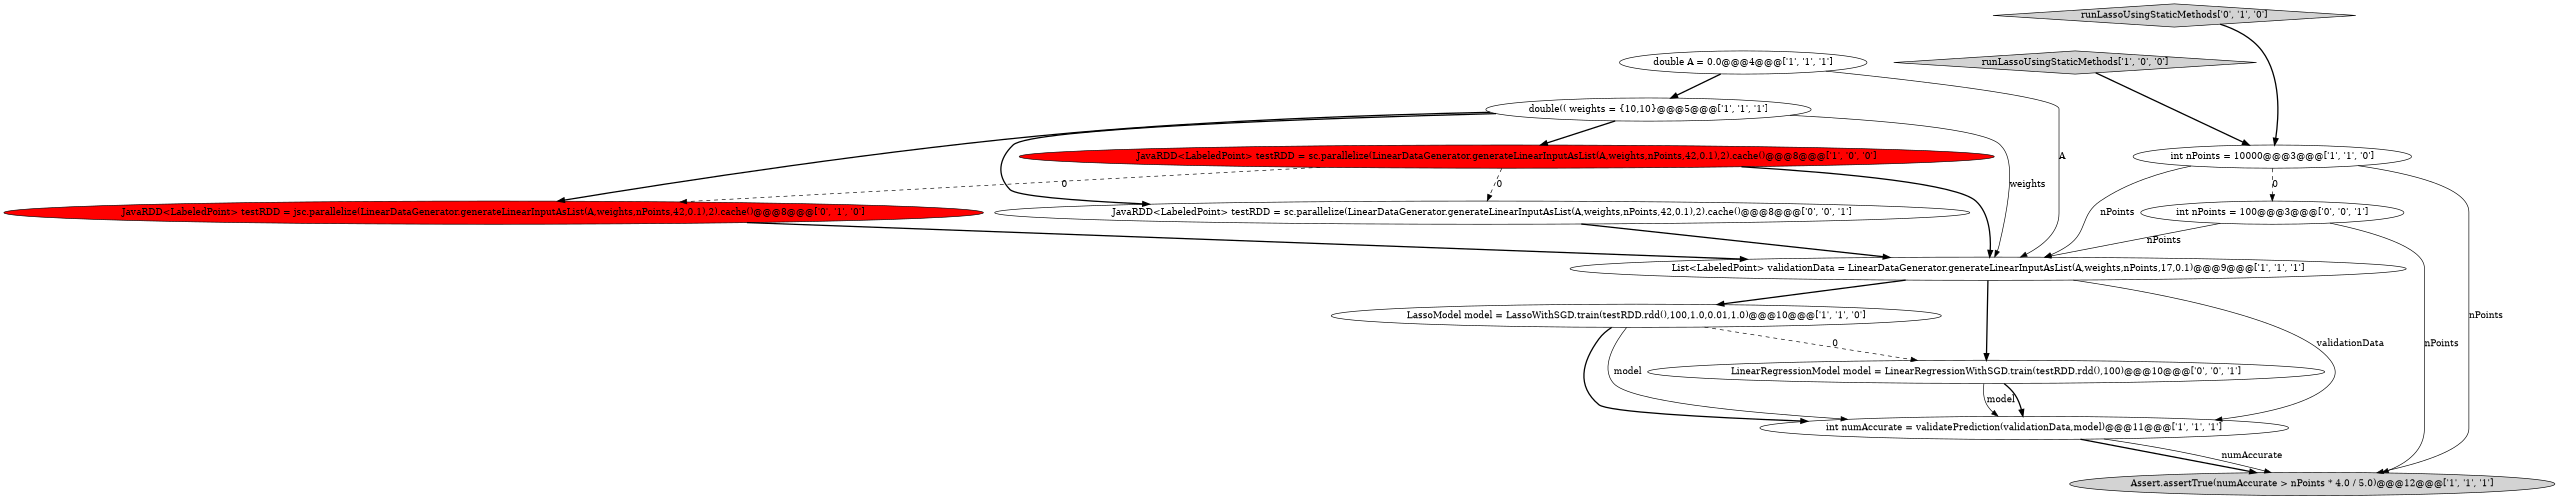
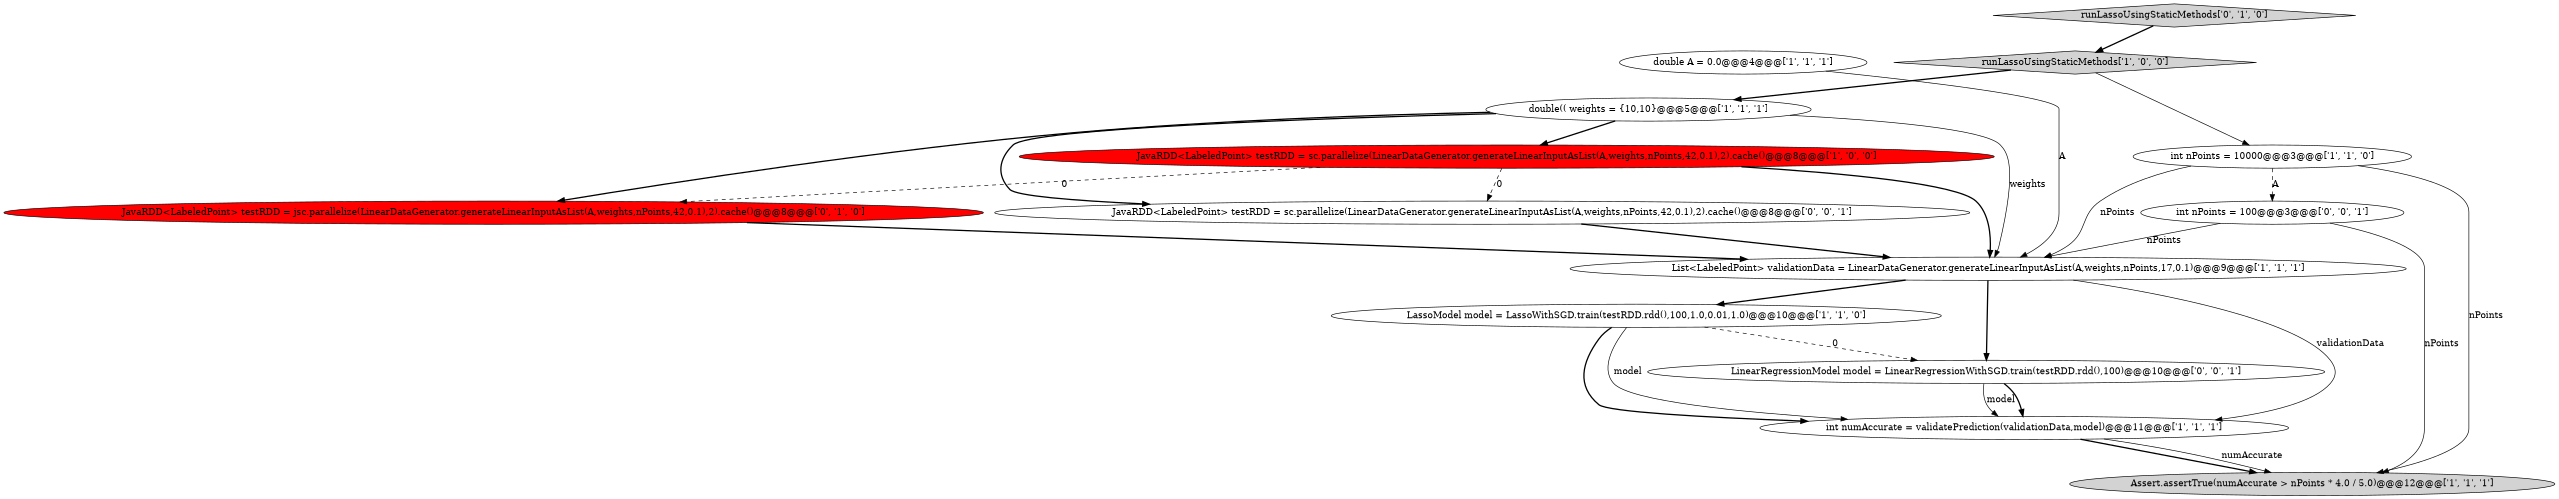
(2271, 69) -> (2128, 38)
(1699, 85) -> (1876, 85)
(2169, 108) -> (2169, 108)
(2276, 185) -> (2276, 185)
